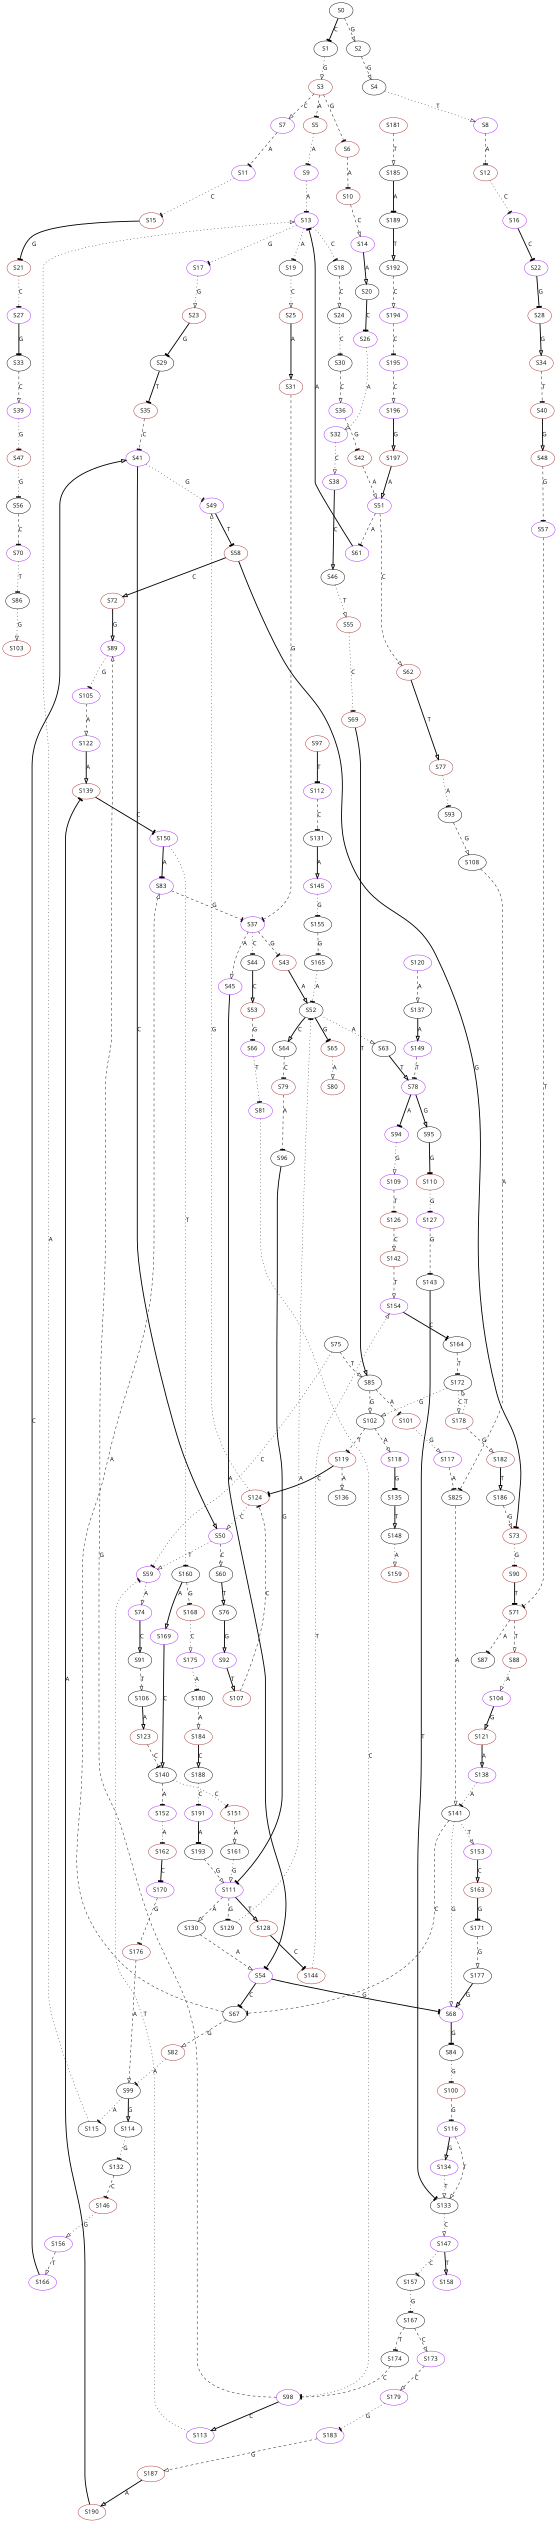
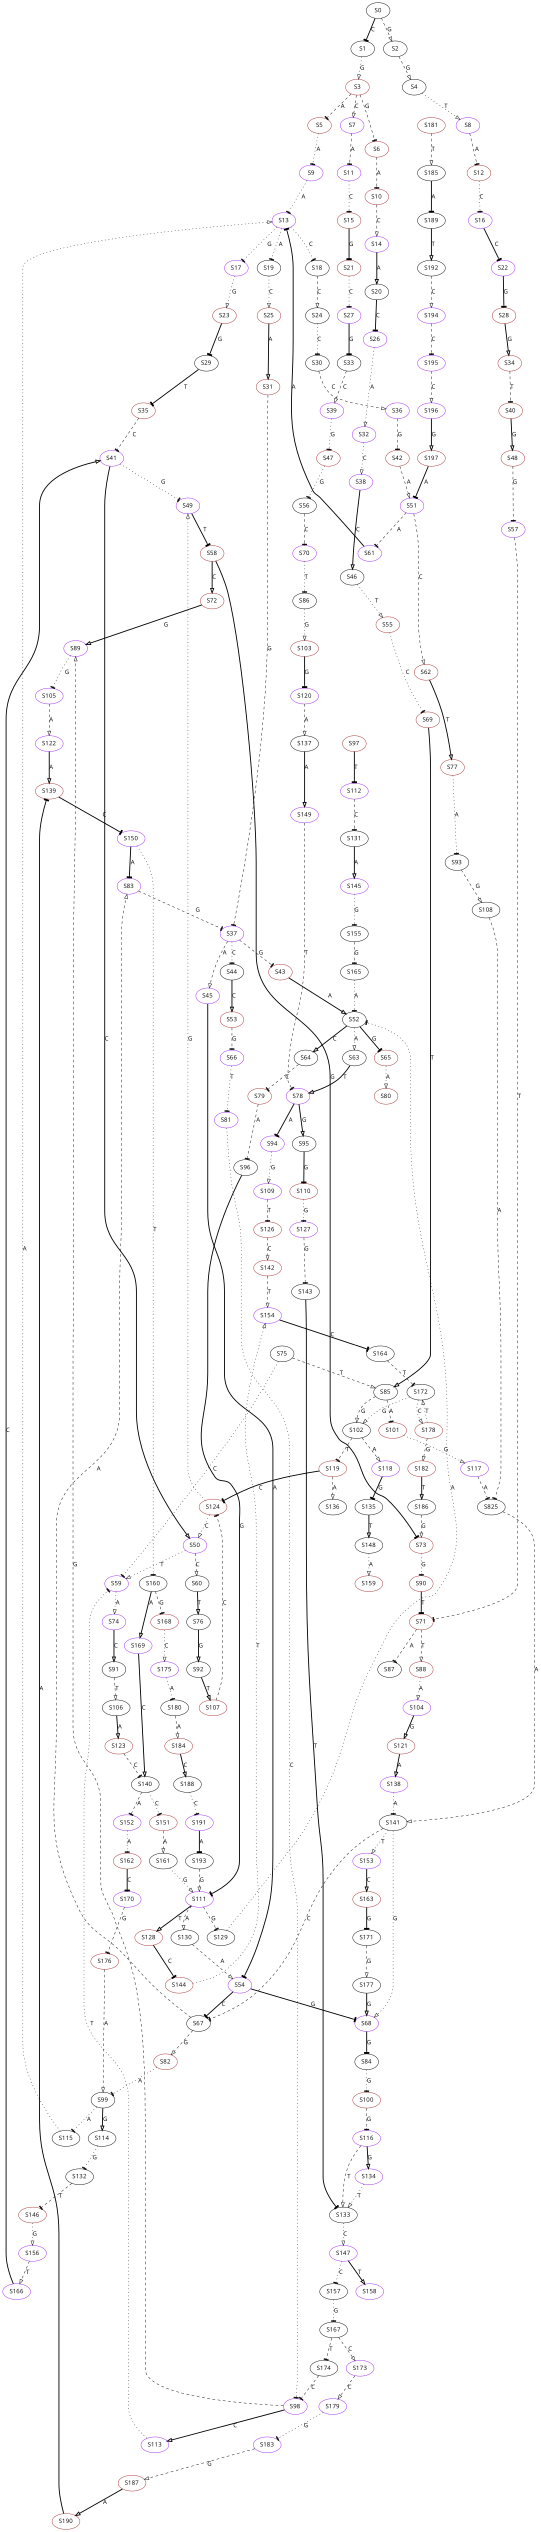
(387, 480) -> (422, 481)
none -> (305, 671)
(224, 1660) -> (198, 1670)
(113, 2187) -> (61, 2196)
